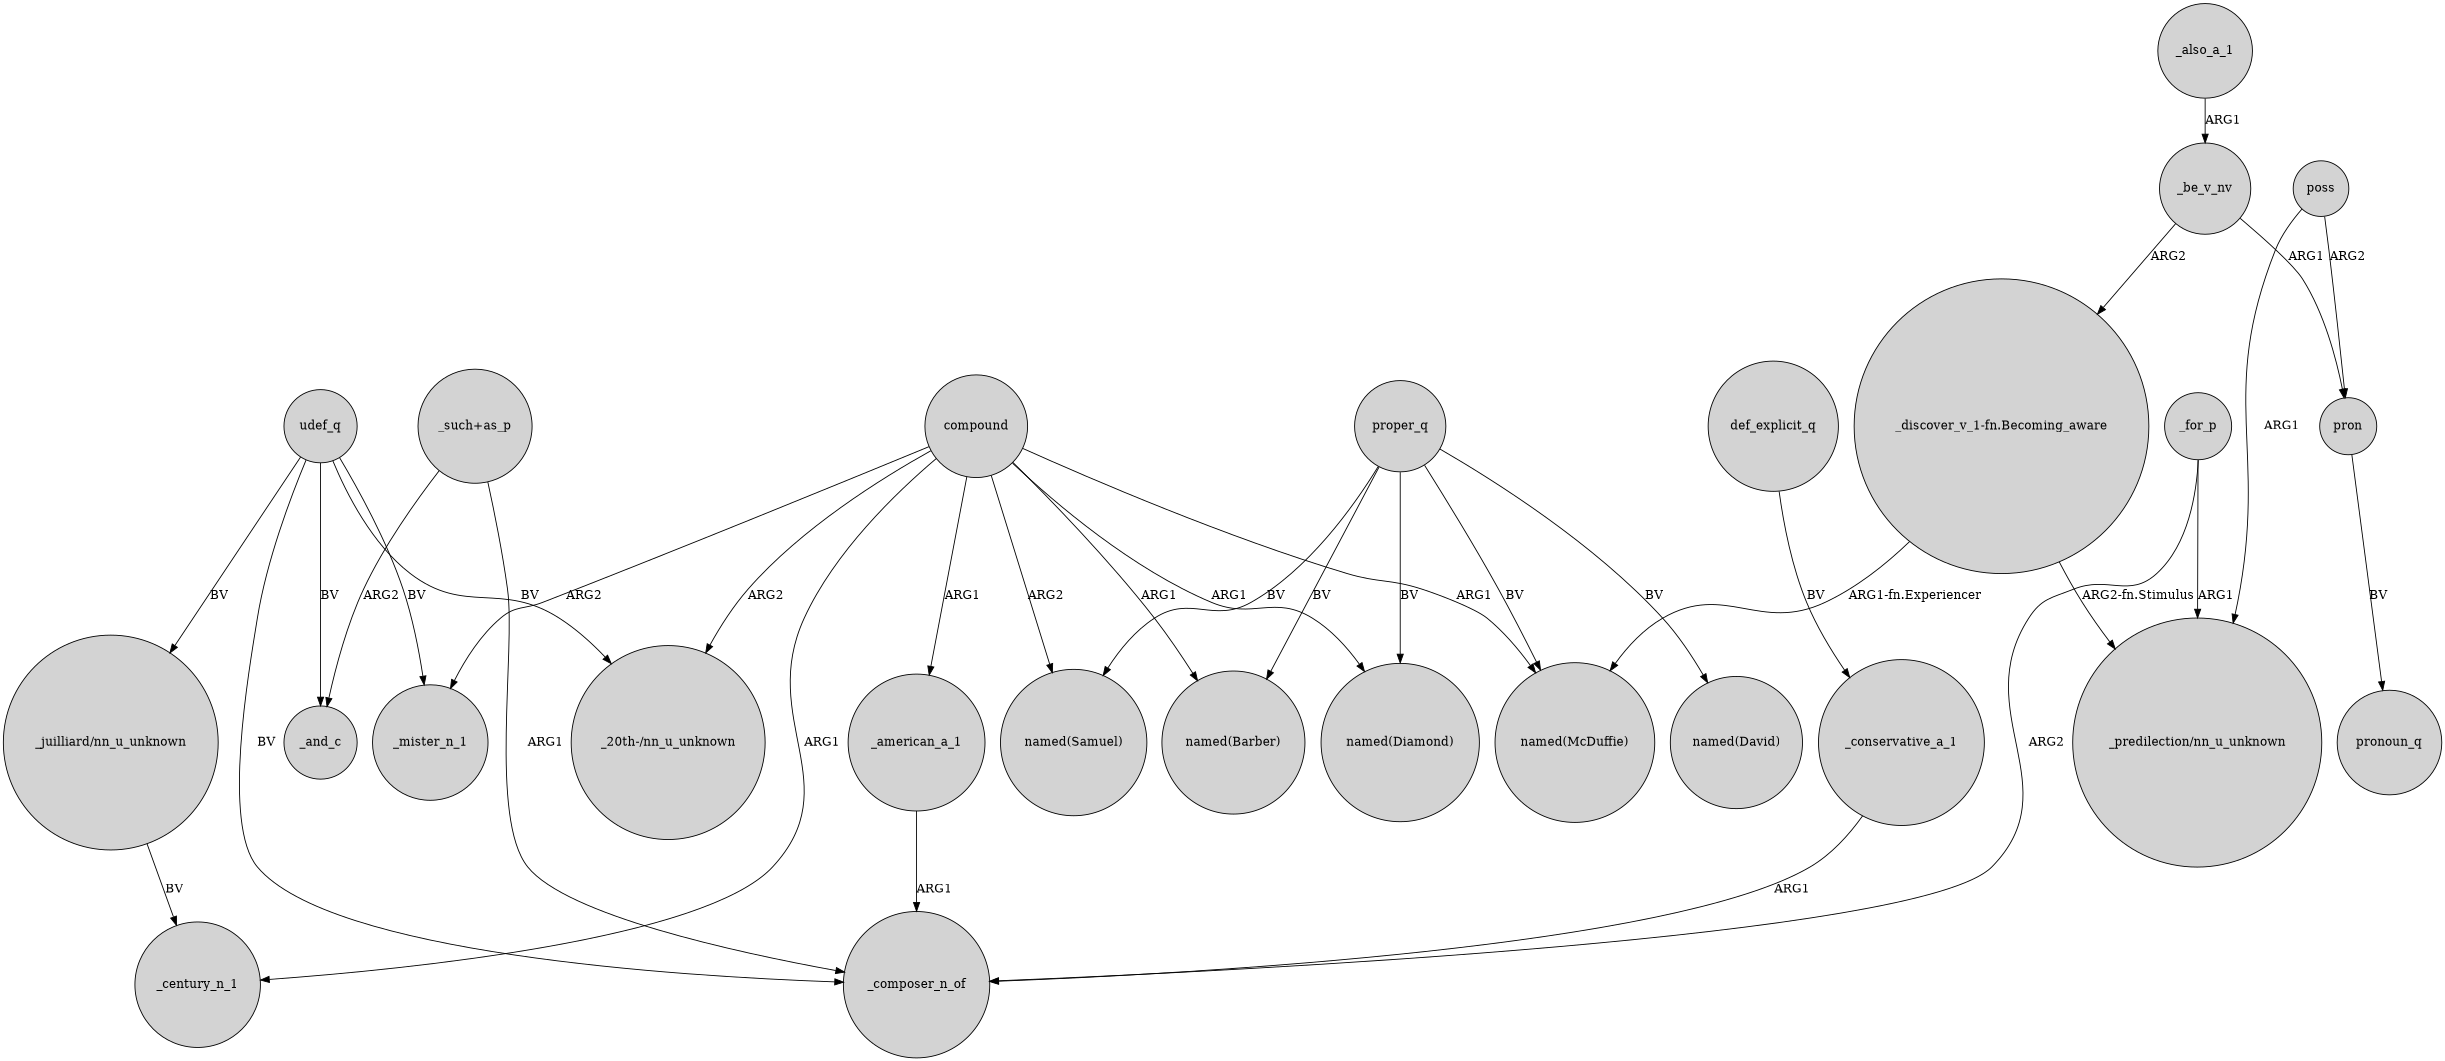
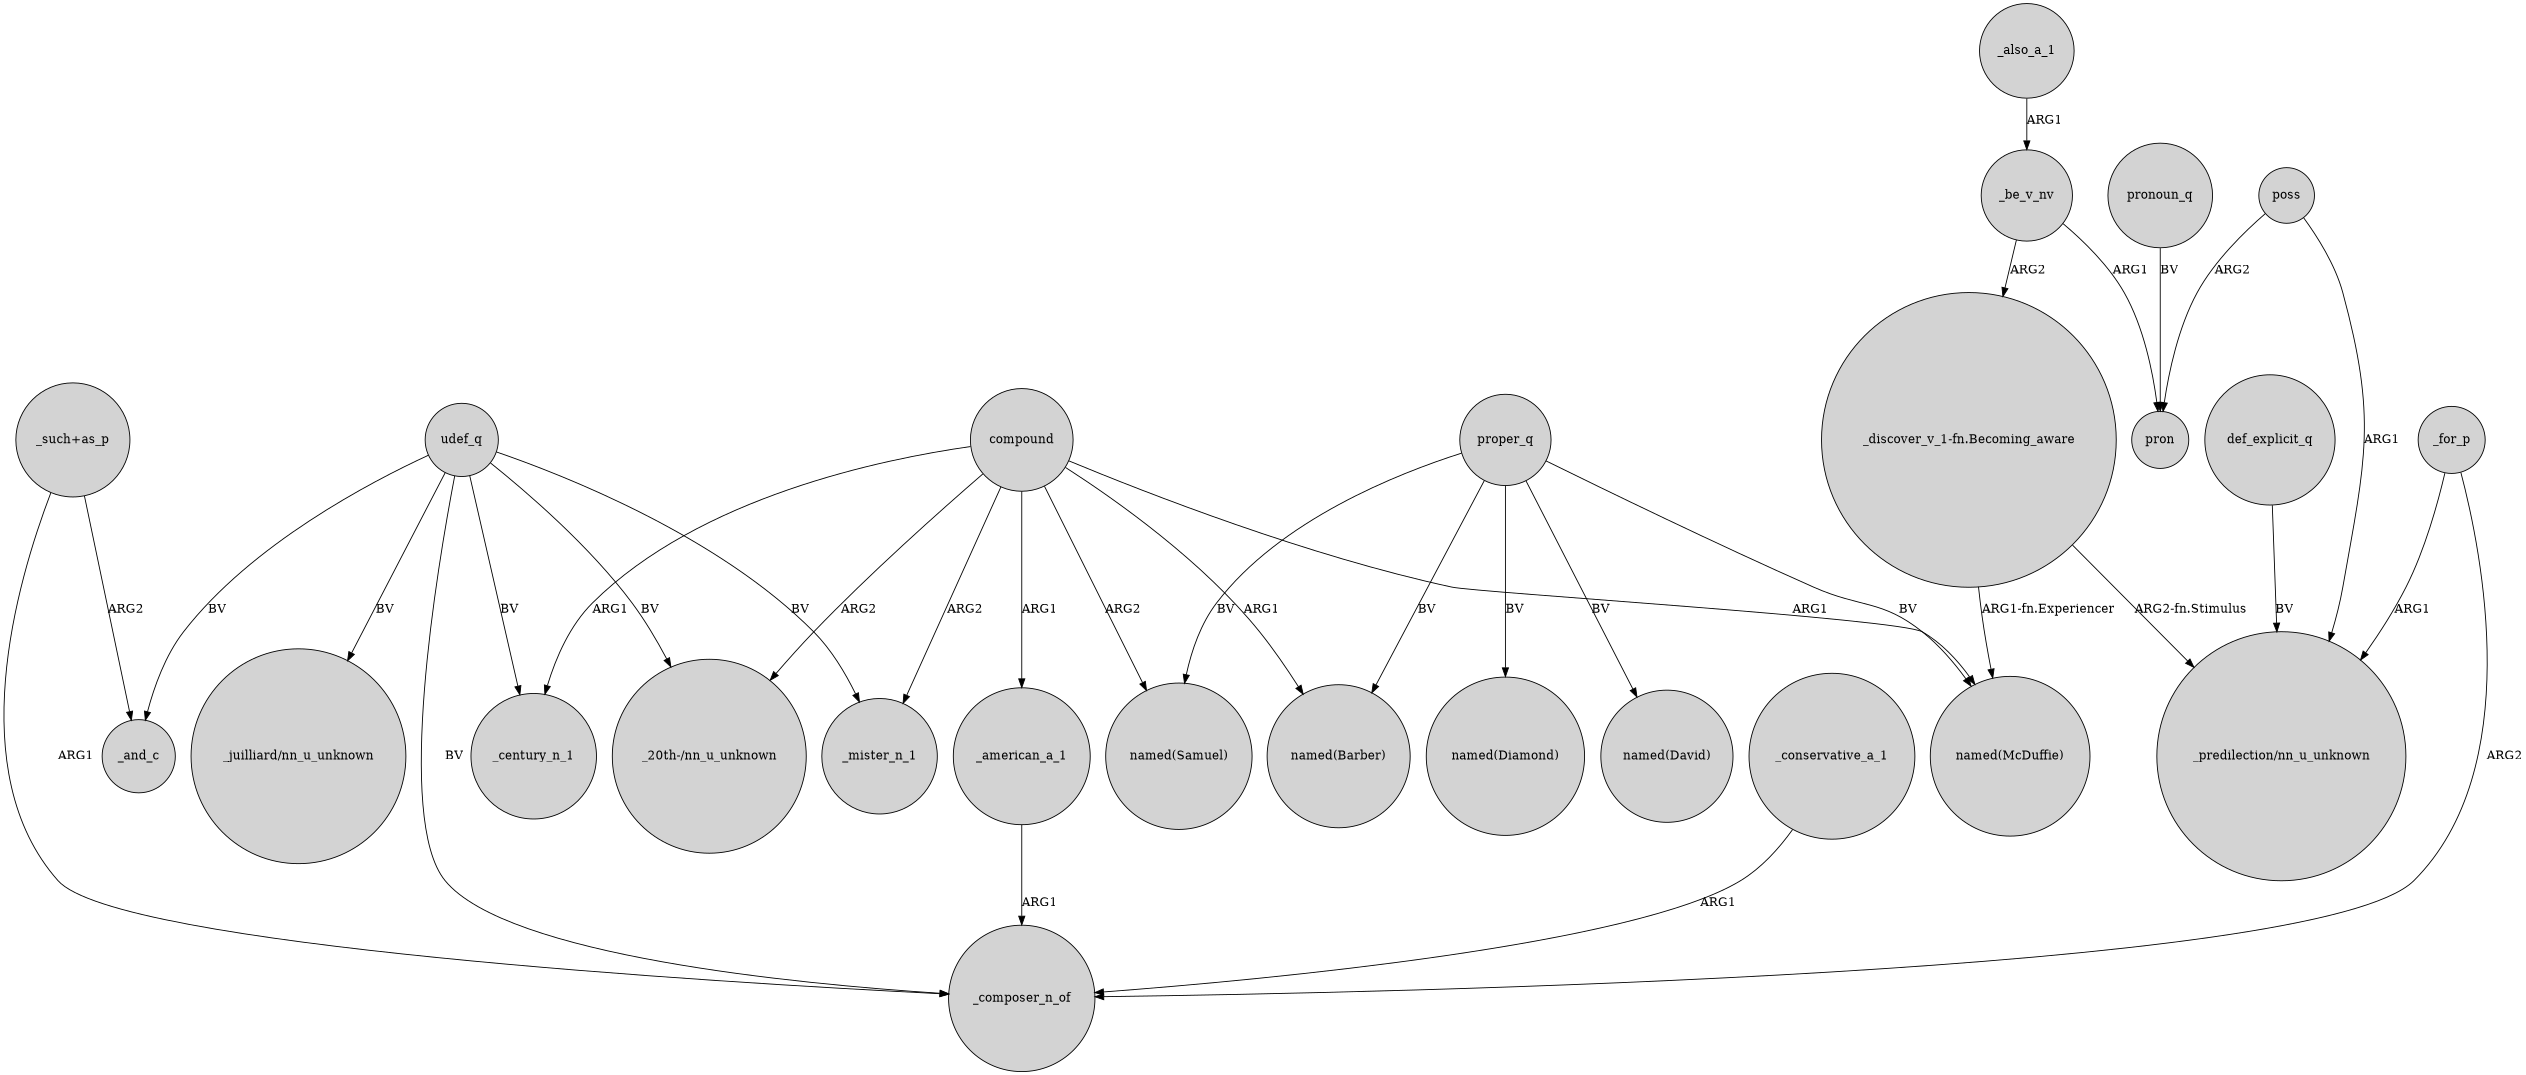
(2367, 568) -> (2160, 325)
(1800, 585) -> (2274, 564)
(1178, 586) -> none
(160, 880) -> (494, 581)
